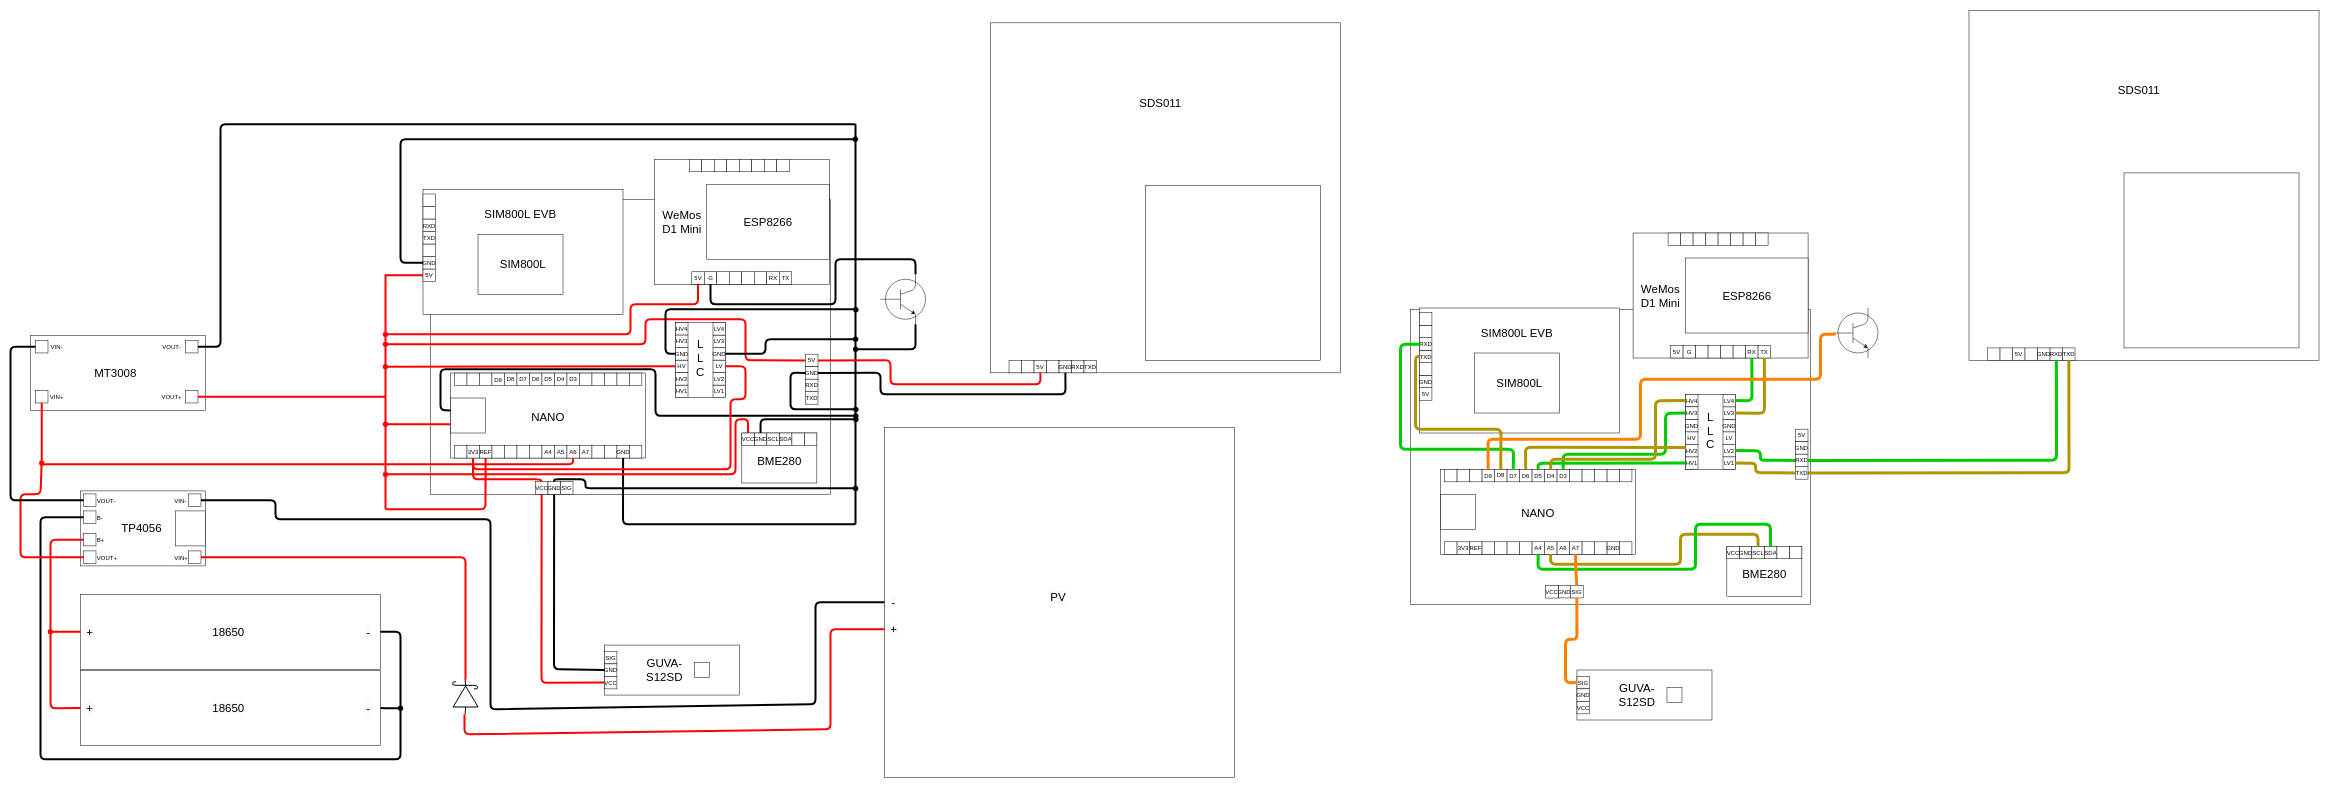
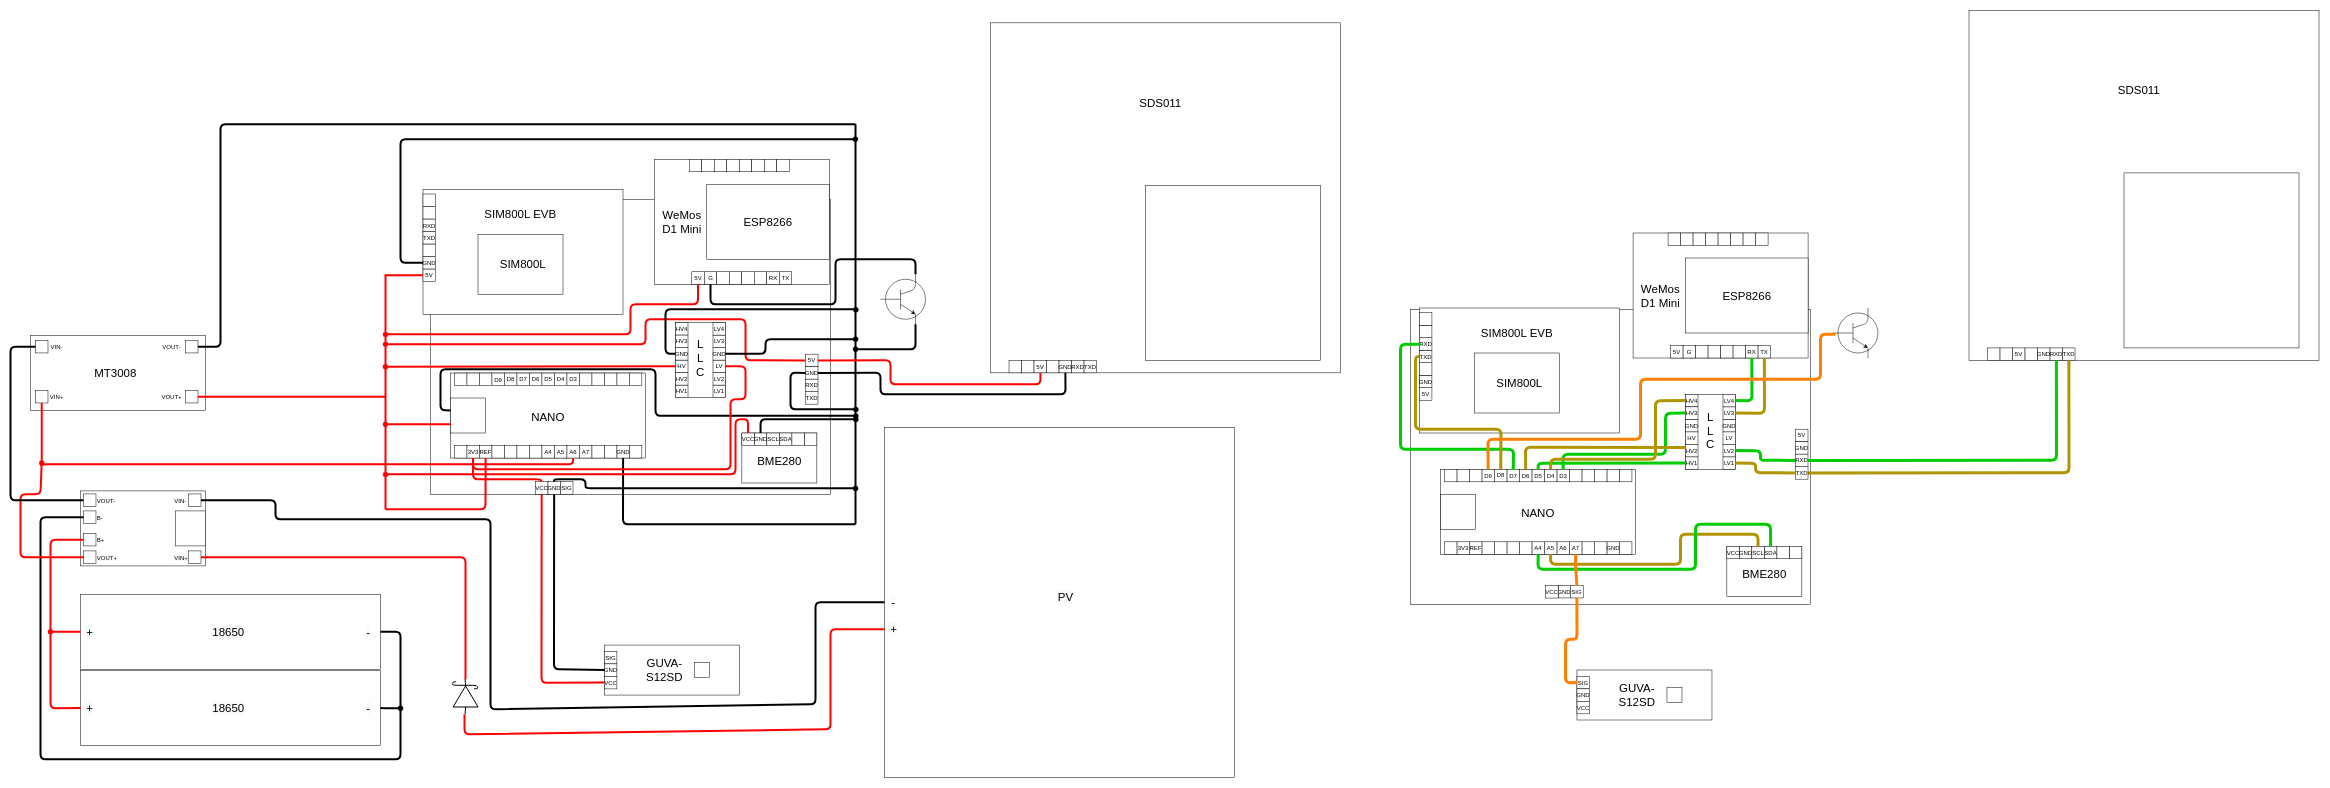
(143, 528) -> none
(1059, 597) -> (1067, 597)
